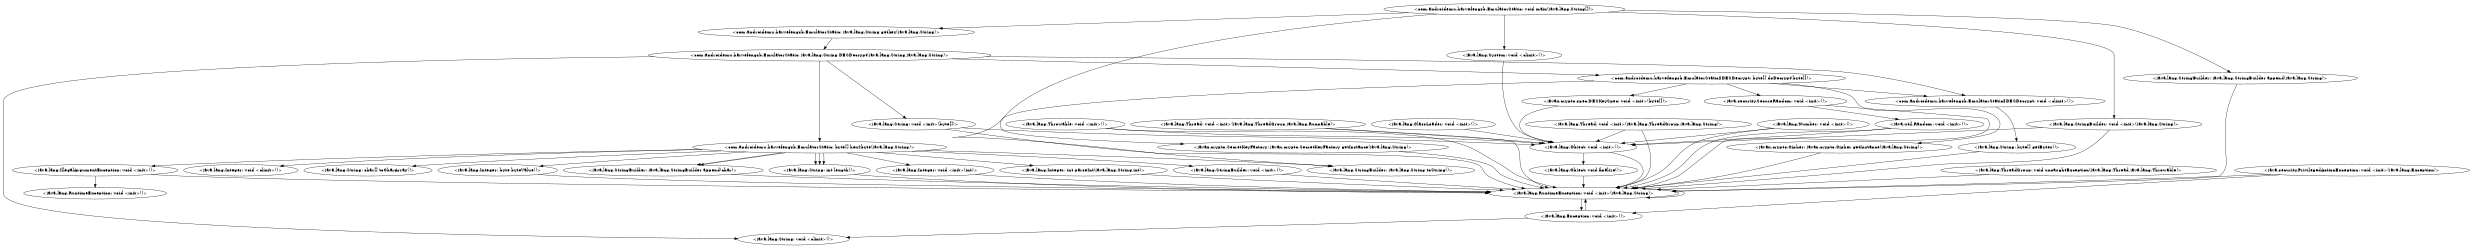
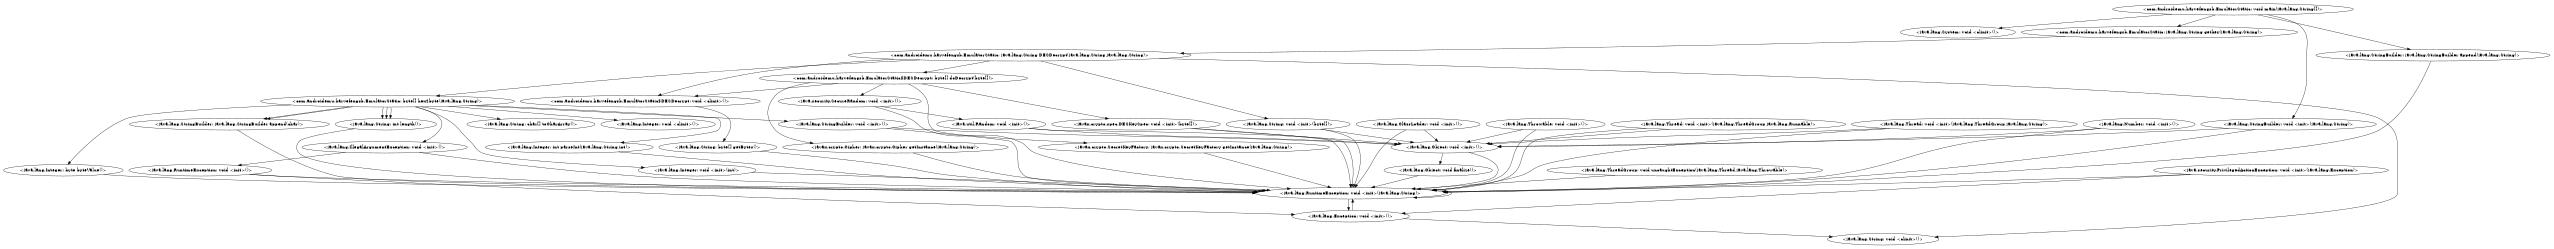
(1508, 114) -> (1106, 136)
none -> (1291, 136)
none -> (1377, 154)
(1391, 170) -> none
none -> (752, 186)
none -> (771, 198)
